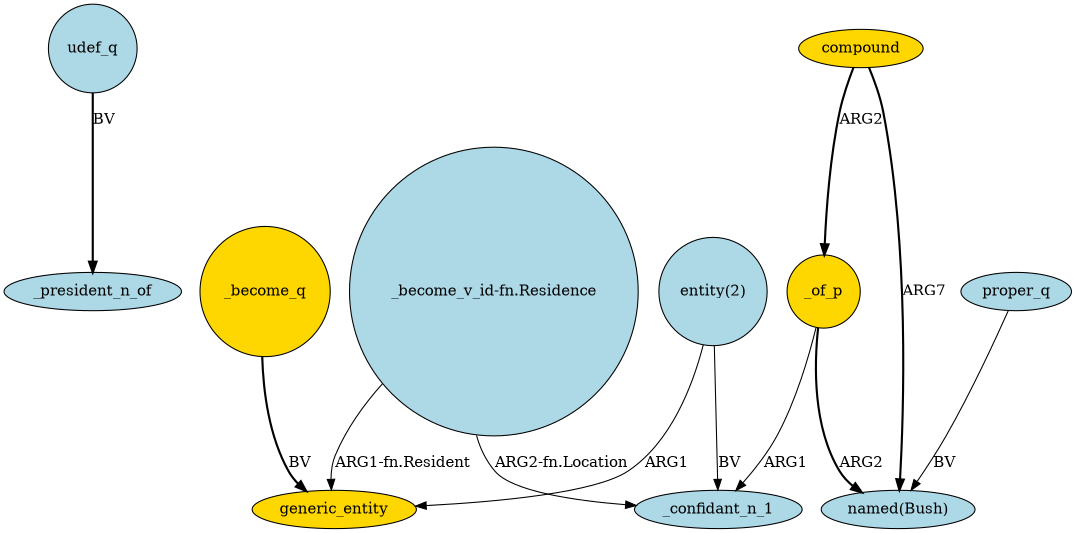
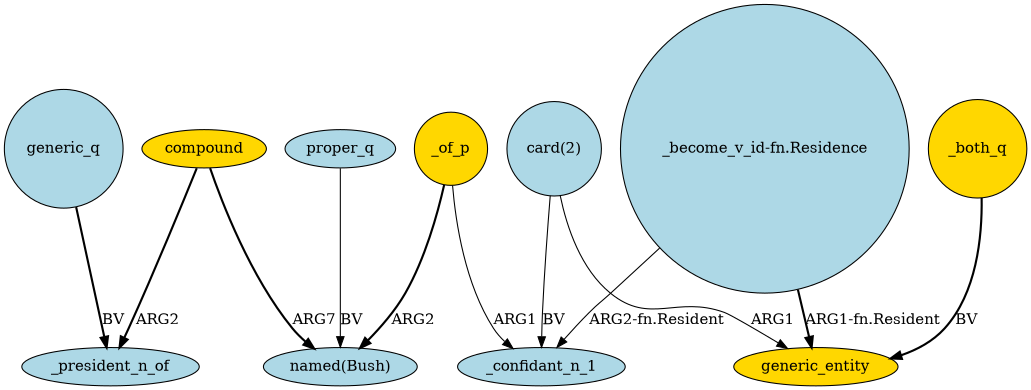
(93, 49) -> (64, 149)
(832, 155) -> (161, 253)
(265, 292) -> (978, 149)
(713, 292) -> (554, 149)
(349, 428) -> (803, 313)
(561, 463) -> (657, 320)
